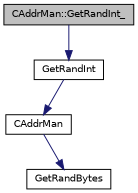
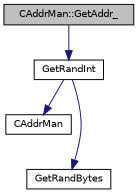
(69, 15) -> (69, 15)
(51, 148) -> (81, 119)
